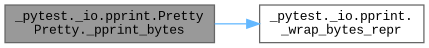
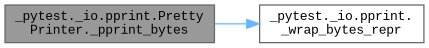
(110, 24) -> (110, 24)
